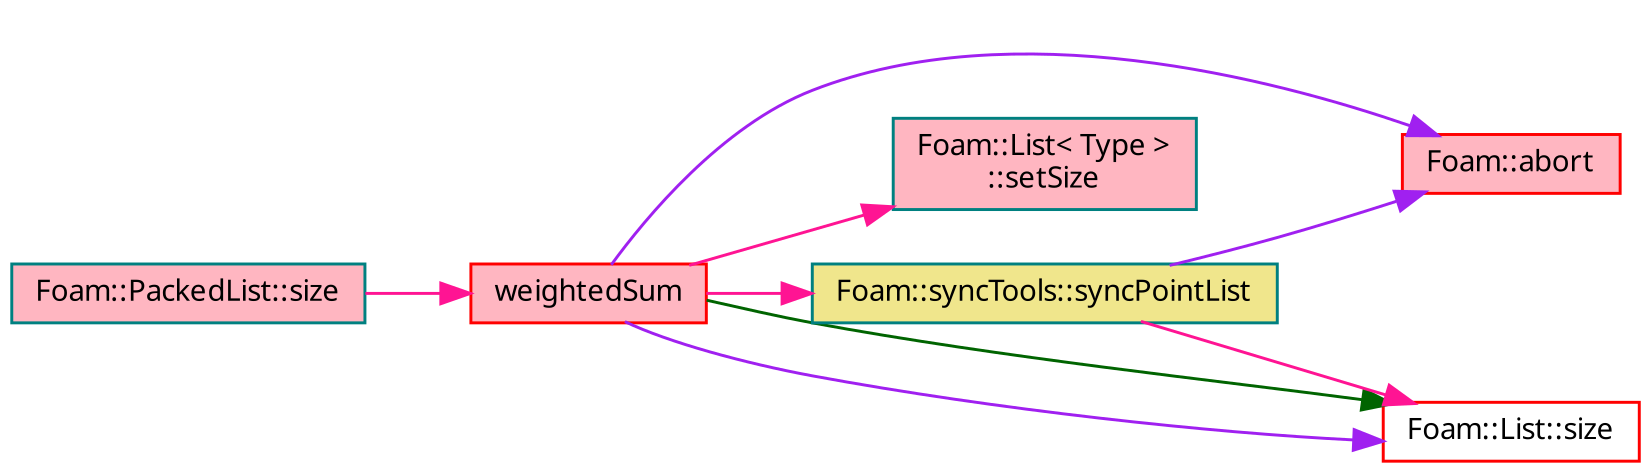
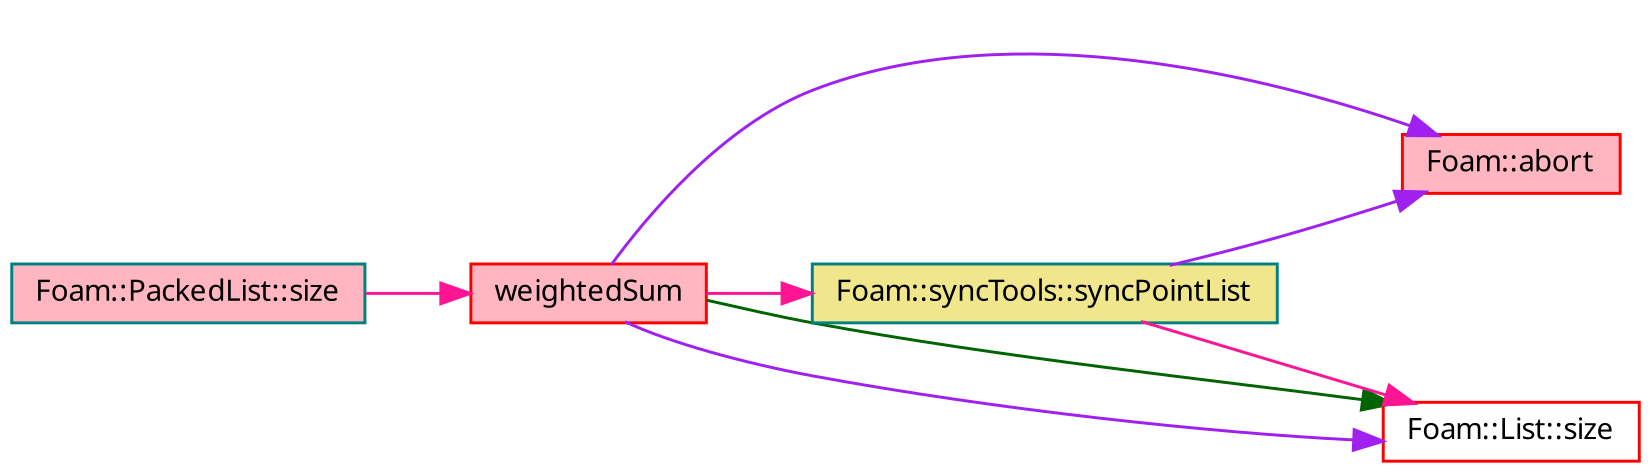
(1045, 164) -> none
